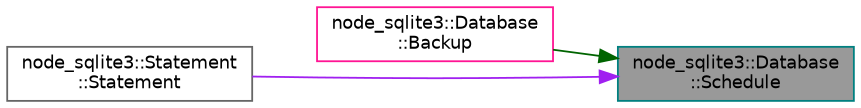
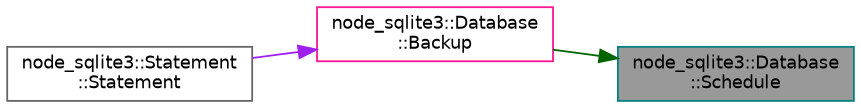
(426, 78) -> (275, 55)
